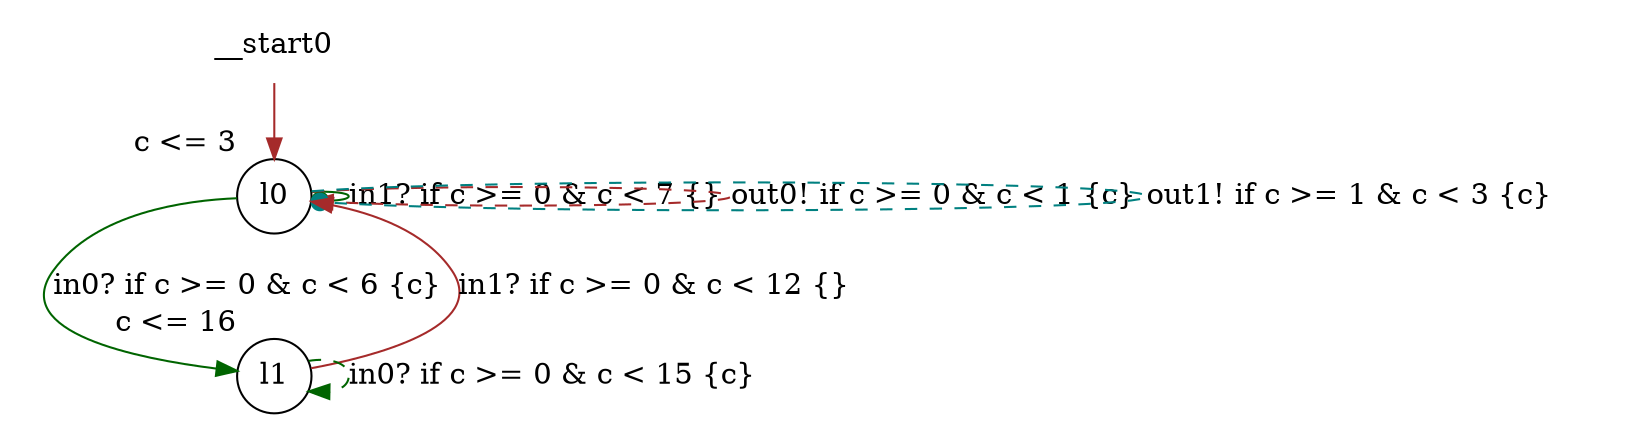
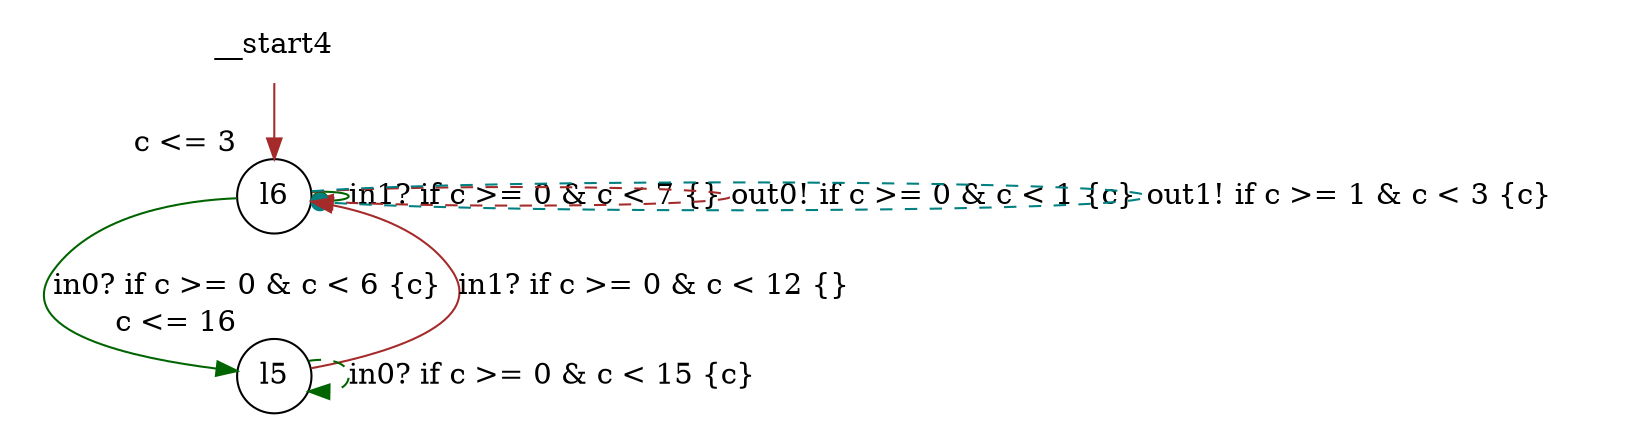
(274, 45) -> (274, 45)
(274, 196) -> (274, 196)
(274, 376) -> (274, 376)
